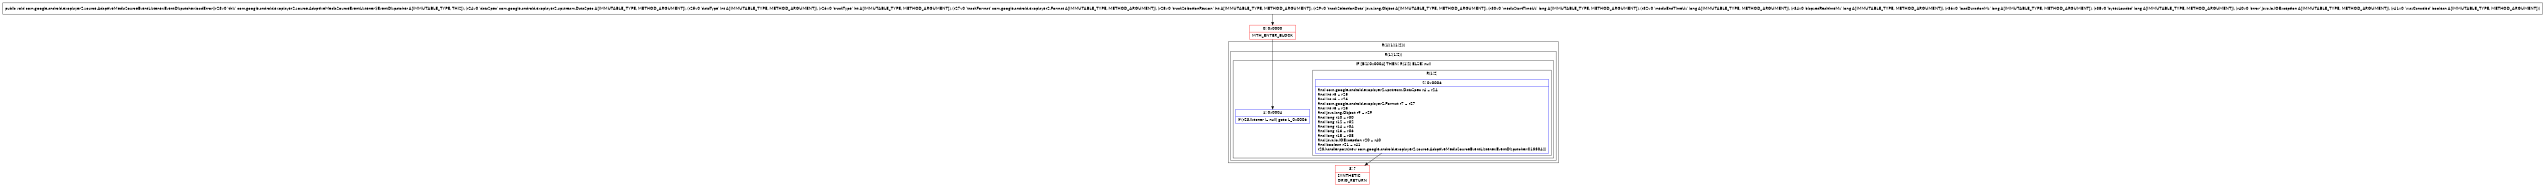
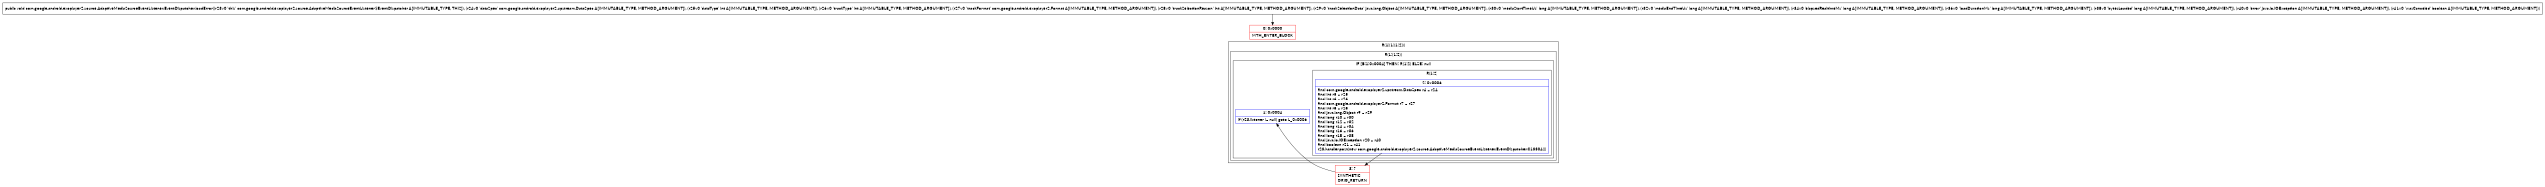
(1273, 73) -> (1302, 155)
